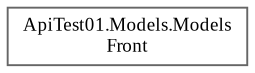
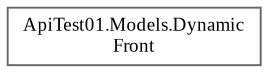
(127, 36) -> (134, 36)
